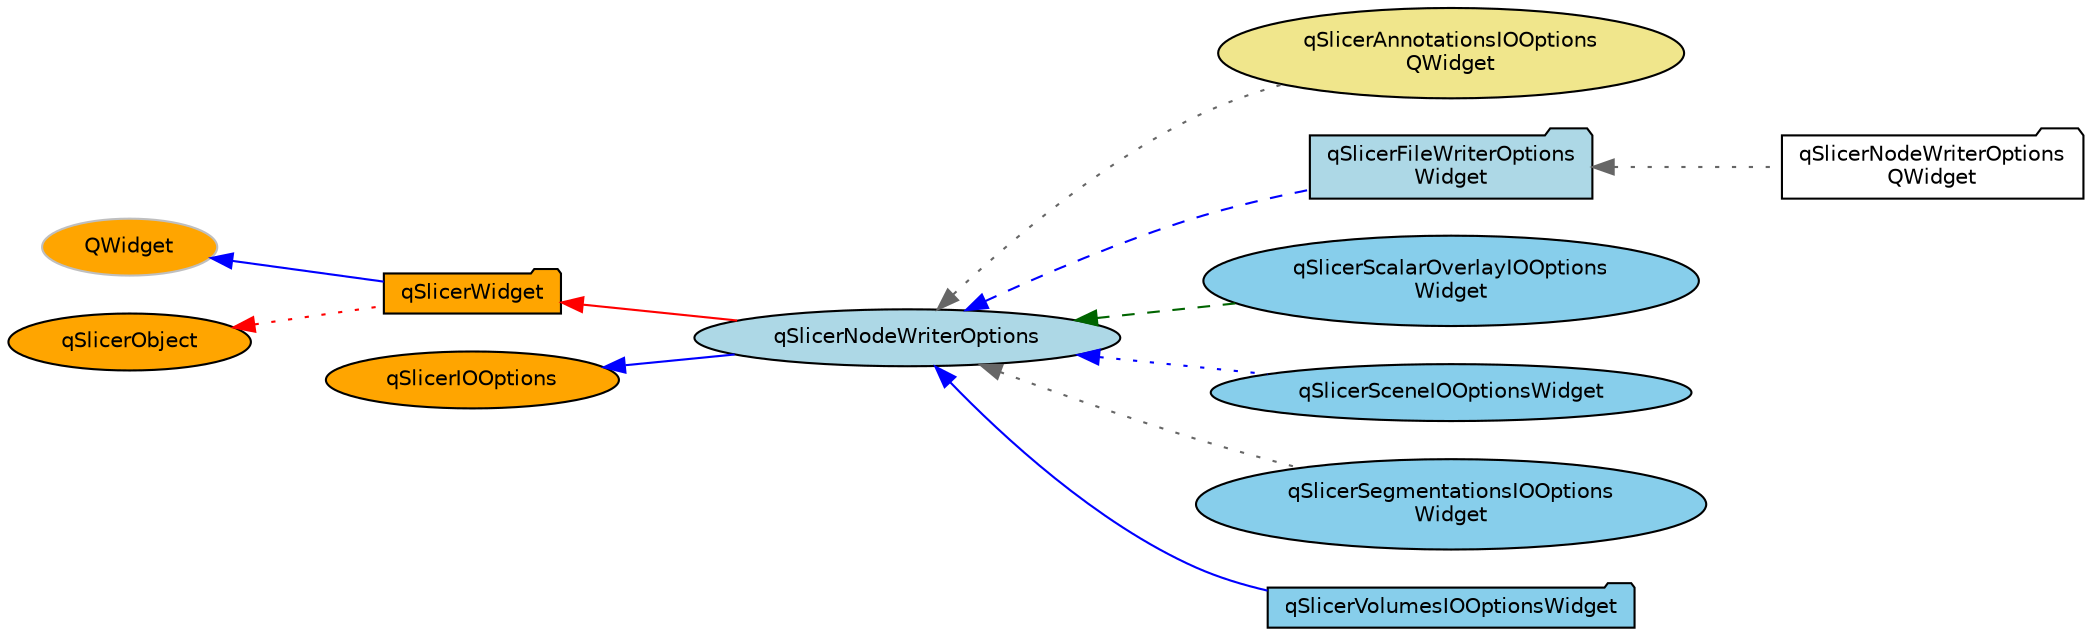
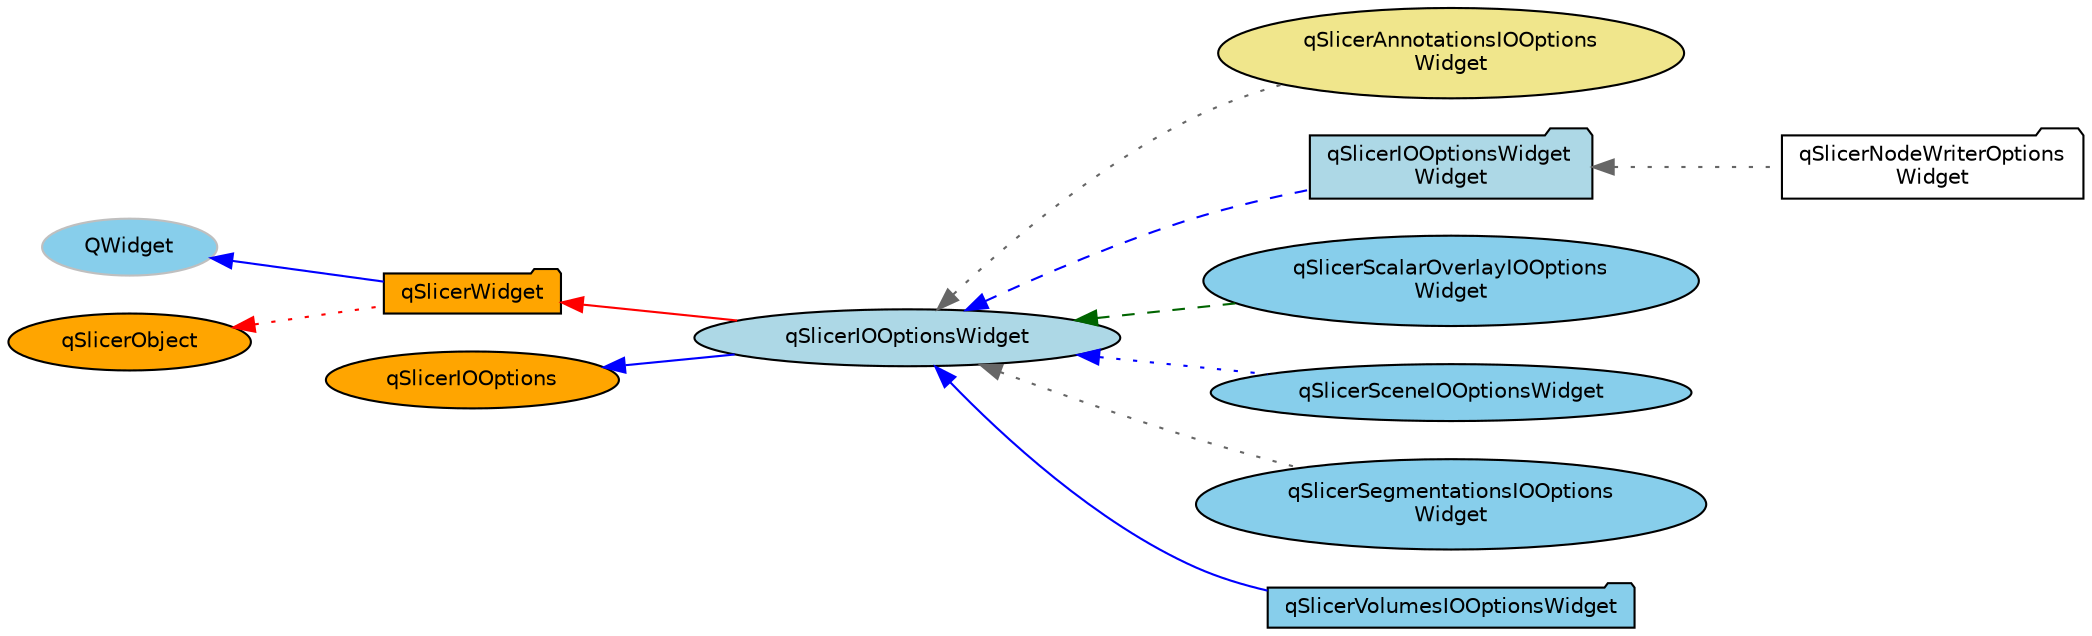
(1451, 53) -> (1451, 53)
(1451, 167) -> (1451, 167)
(1933, 167) -> (1933, 167)
(130, 247) -> (130, 247)
(907, 338) -> (907, 338)
